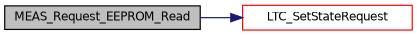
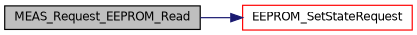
(327, 18) -> (327, 18)
